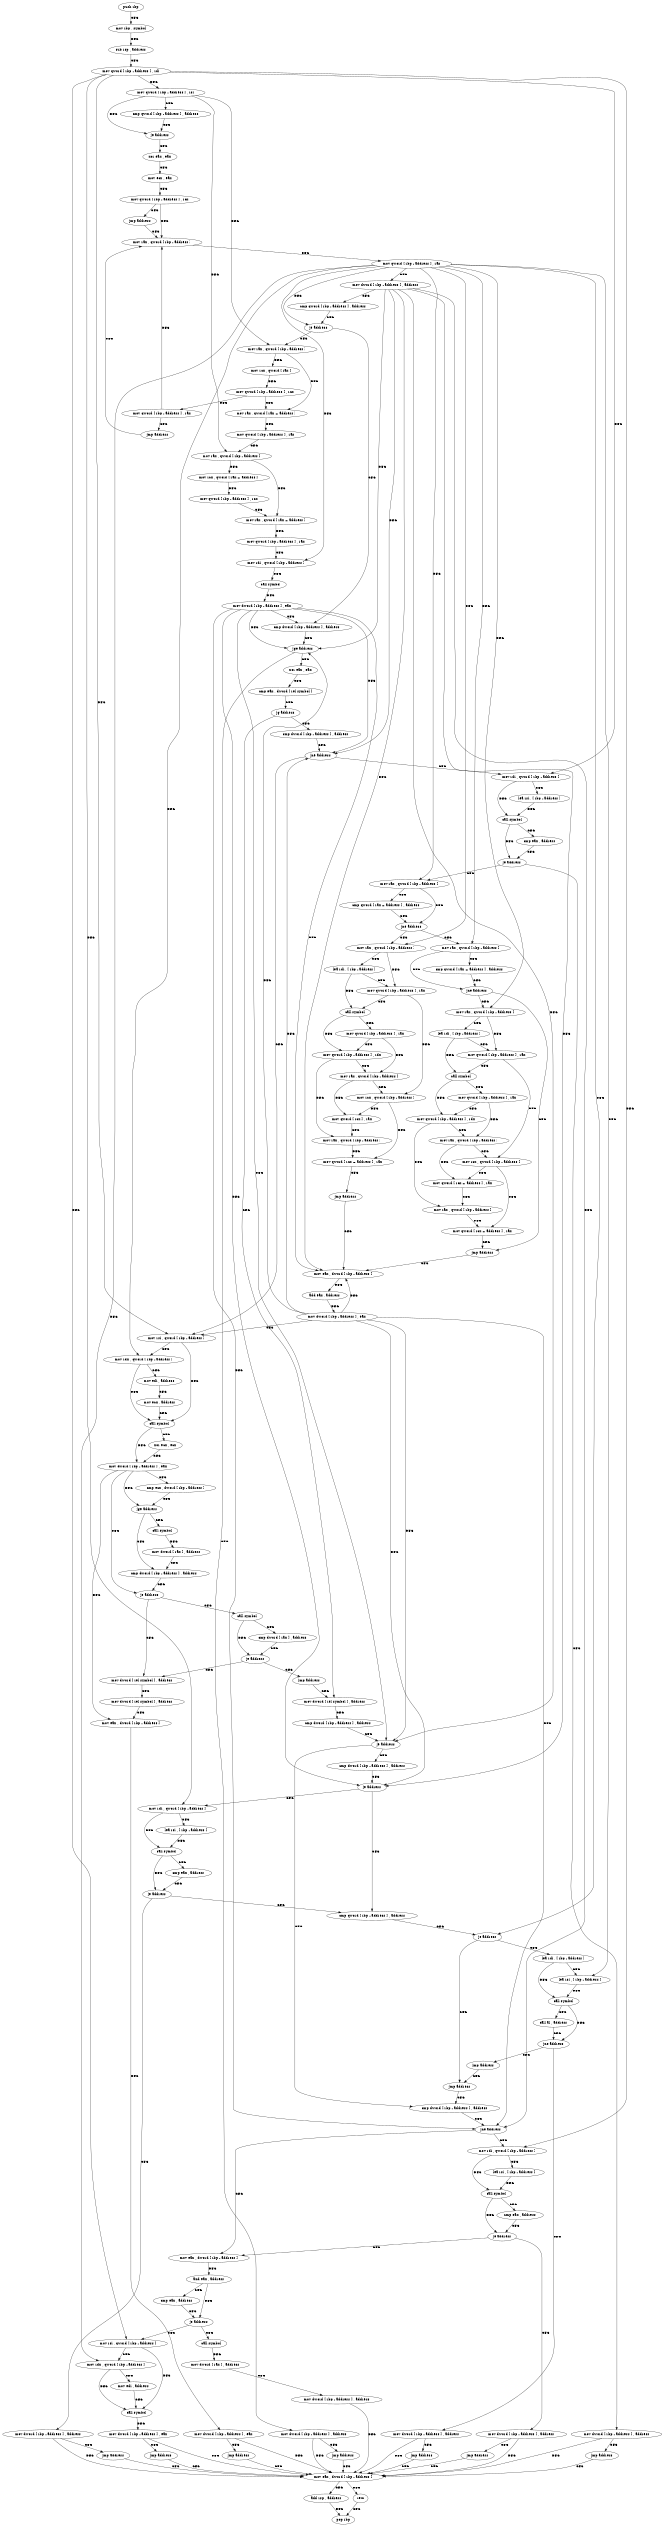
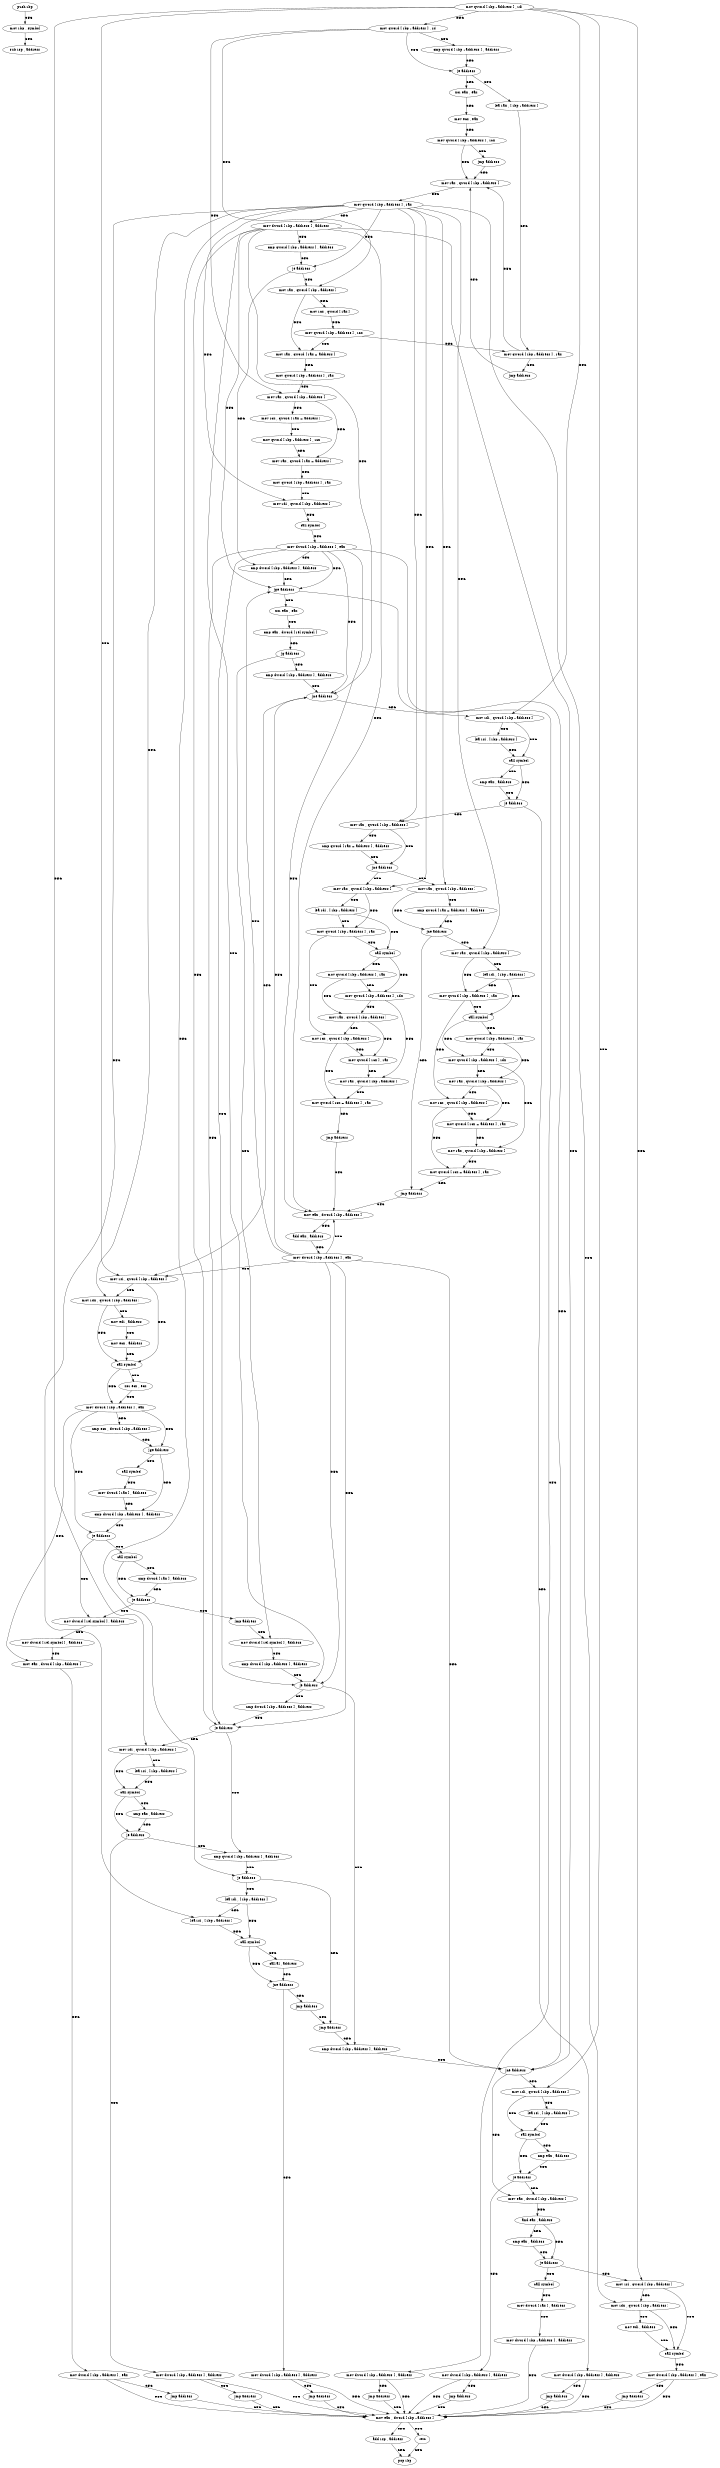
(135, 39) -> (29, 39)
(131, 59) -> none
none -> (517, 106)
(340, 2509) -> (401, 2450)
